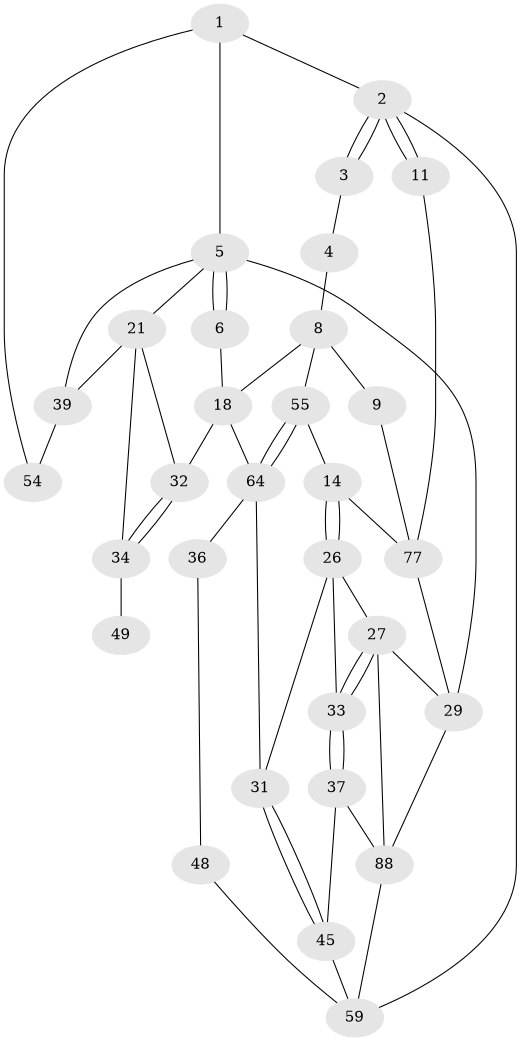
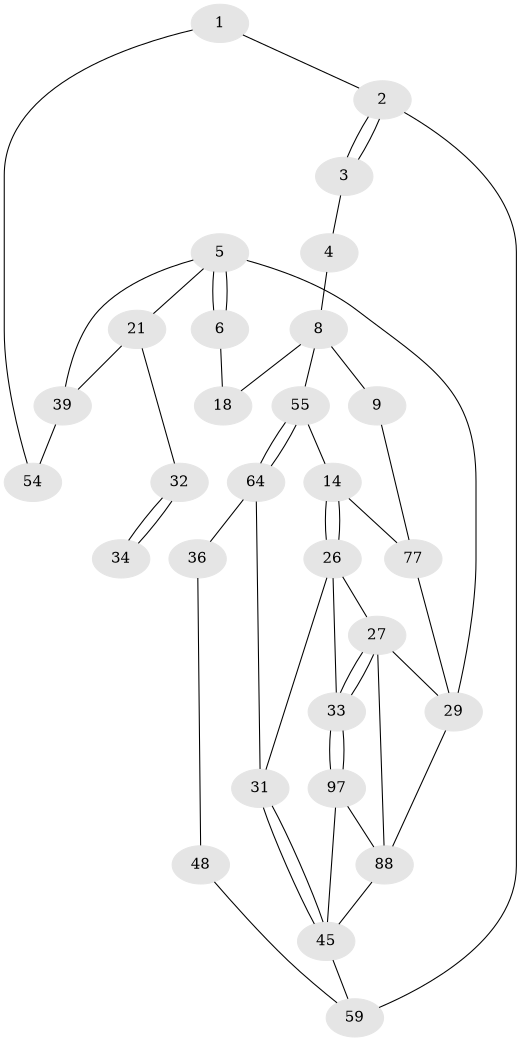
(220, 138) -> none
(421, 176) -> none
(129, 444) -> none
(201, 444) -> none
(240, 444) -> none
(121, 635) -> none
(337, 788) -> (337, 788)
(370, 941) -> (355, 903)
